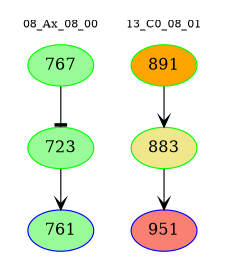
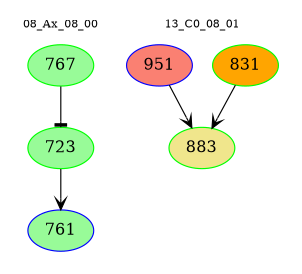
(164, 65) -> (246, 65)
(164, 184) -> (178, 101)
